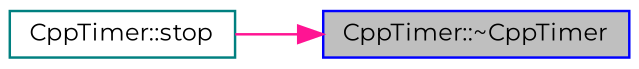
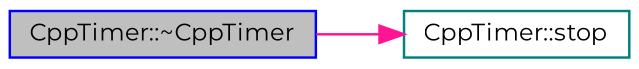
(267, 34) -> (348, 34)
